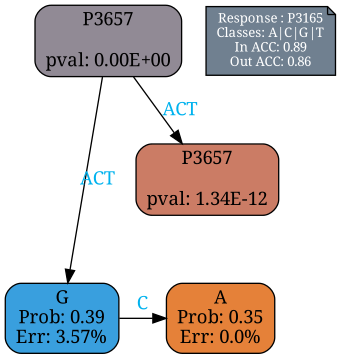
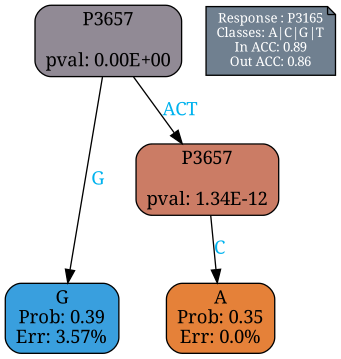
(98, 180) -> (98, 180)
(136, 318) -> (213, 242)
